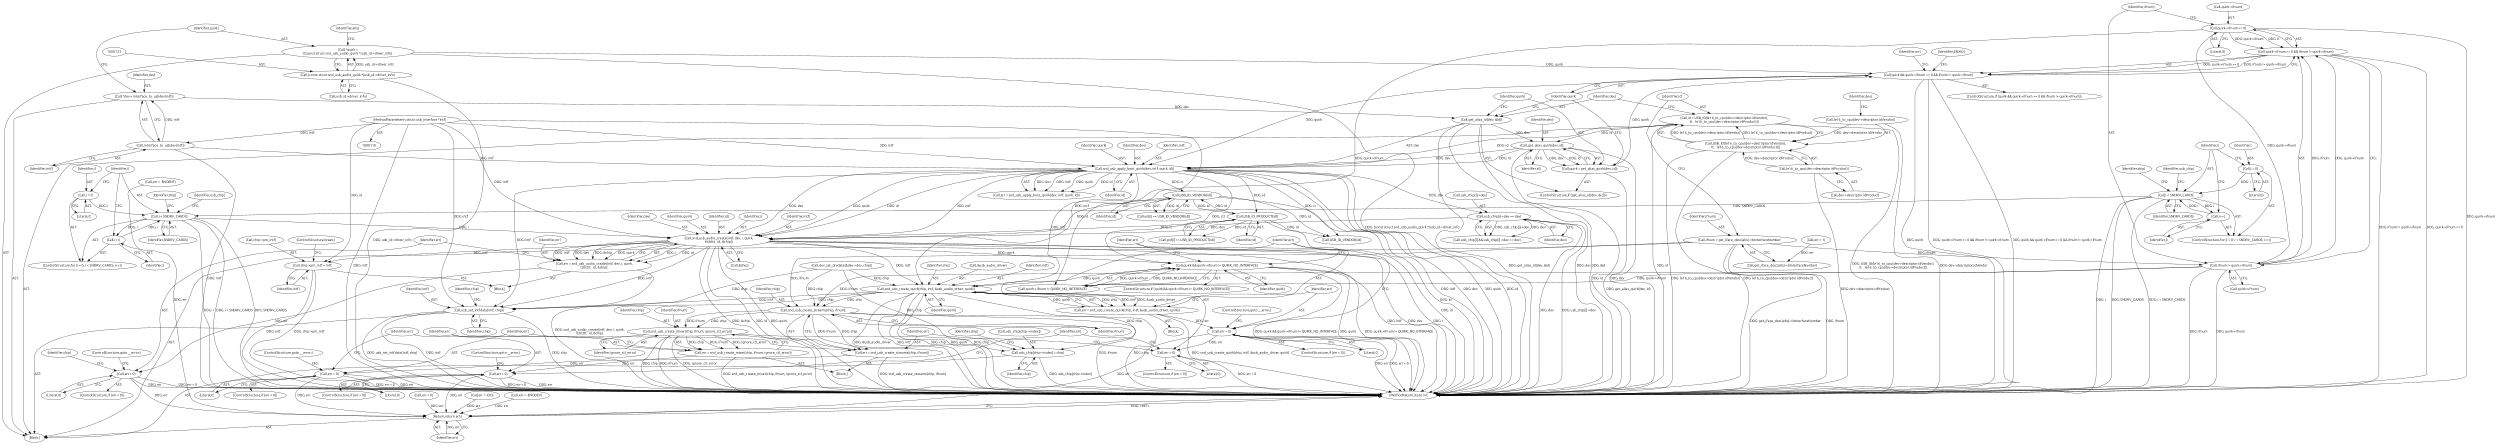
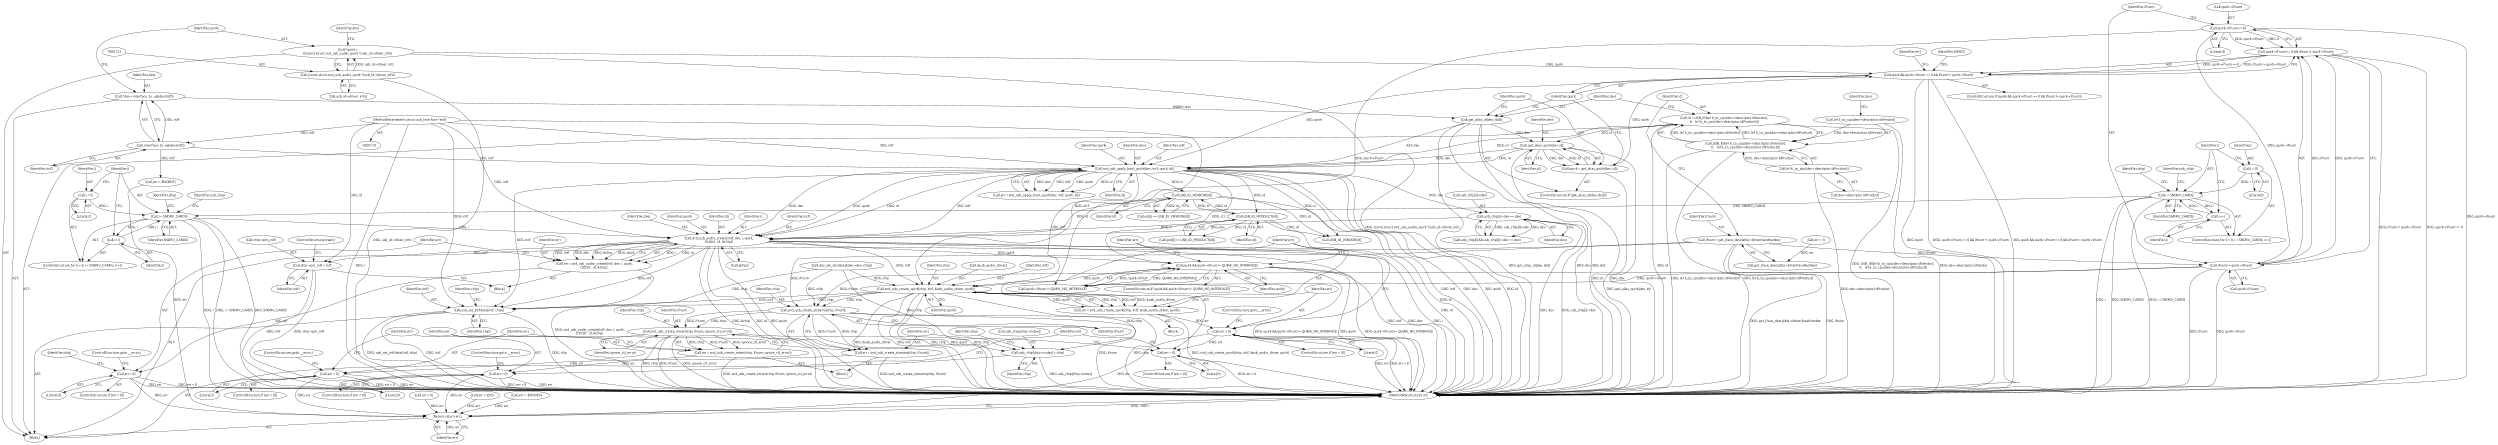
(1182, 107) -> (1182, 107)
none -> (1037, 172)
(361, 266) -> (361, 266)
(654, 391) -> (161, 163)
